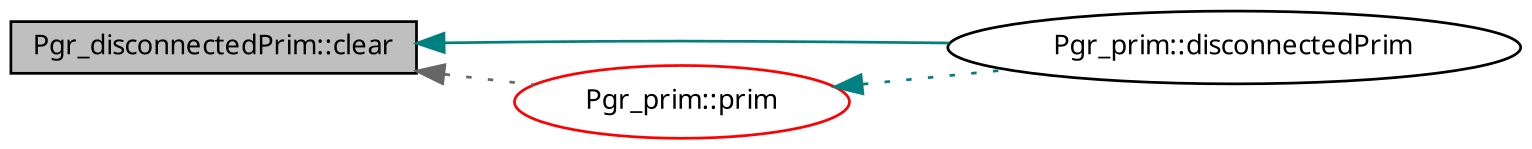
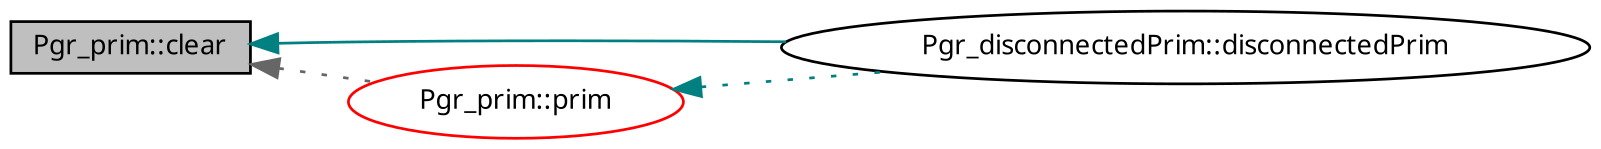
(214, 47) -> (131, 47)
(1234, 47) -> (1186, 47)
